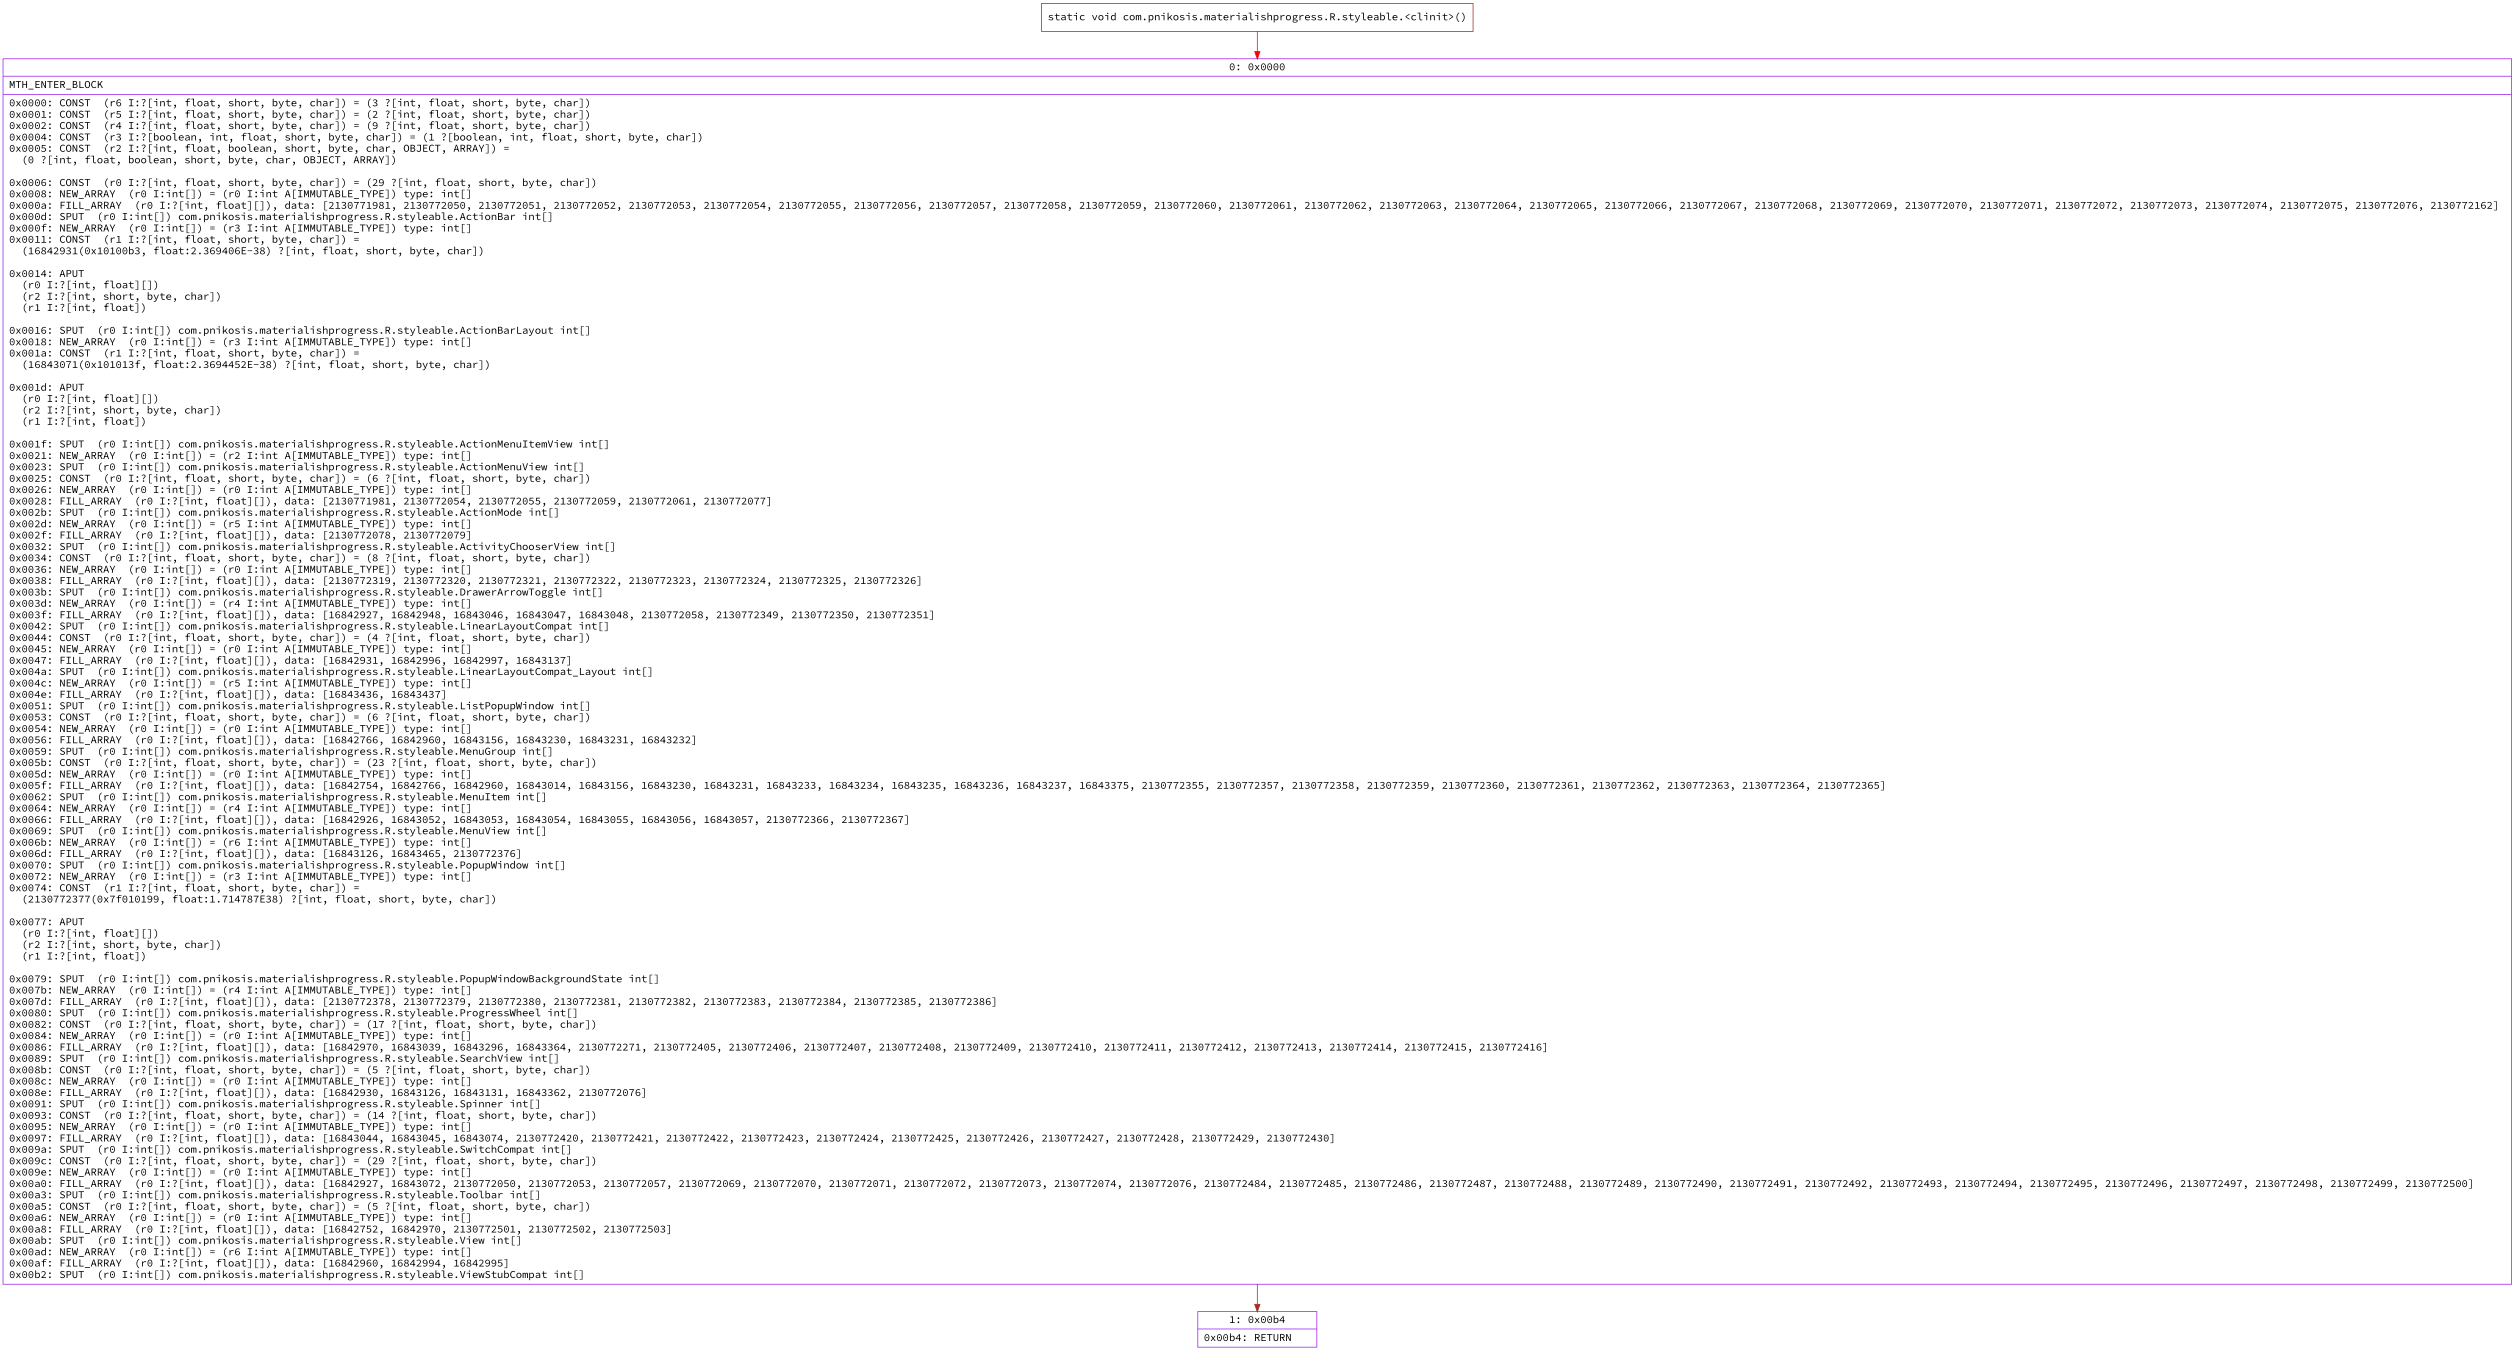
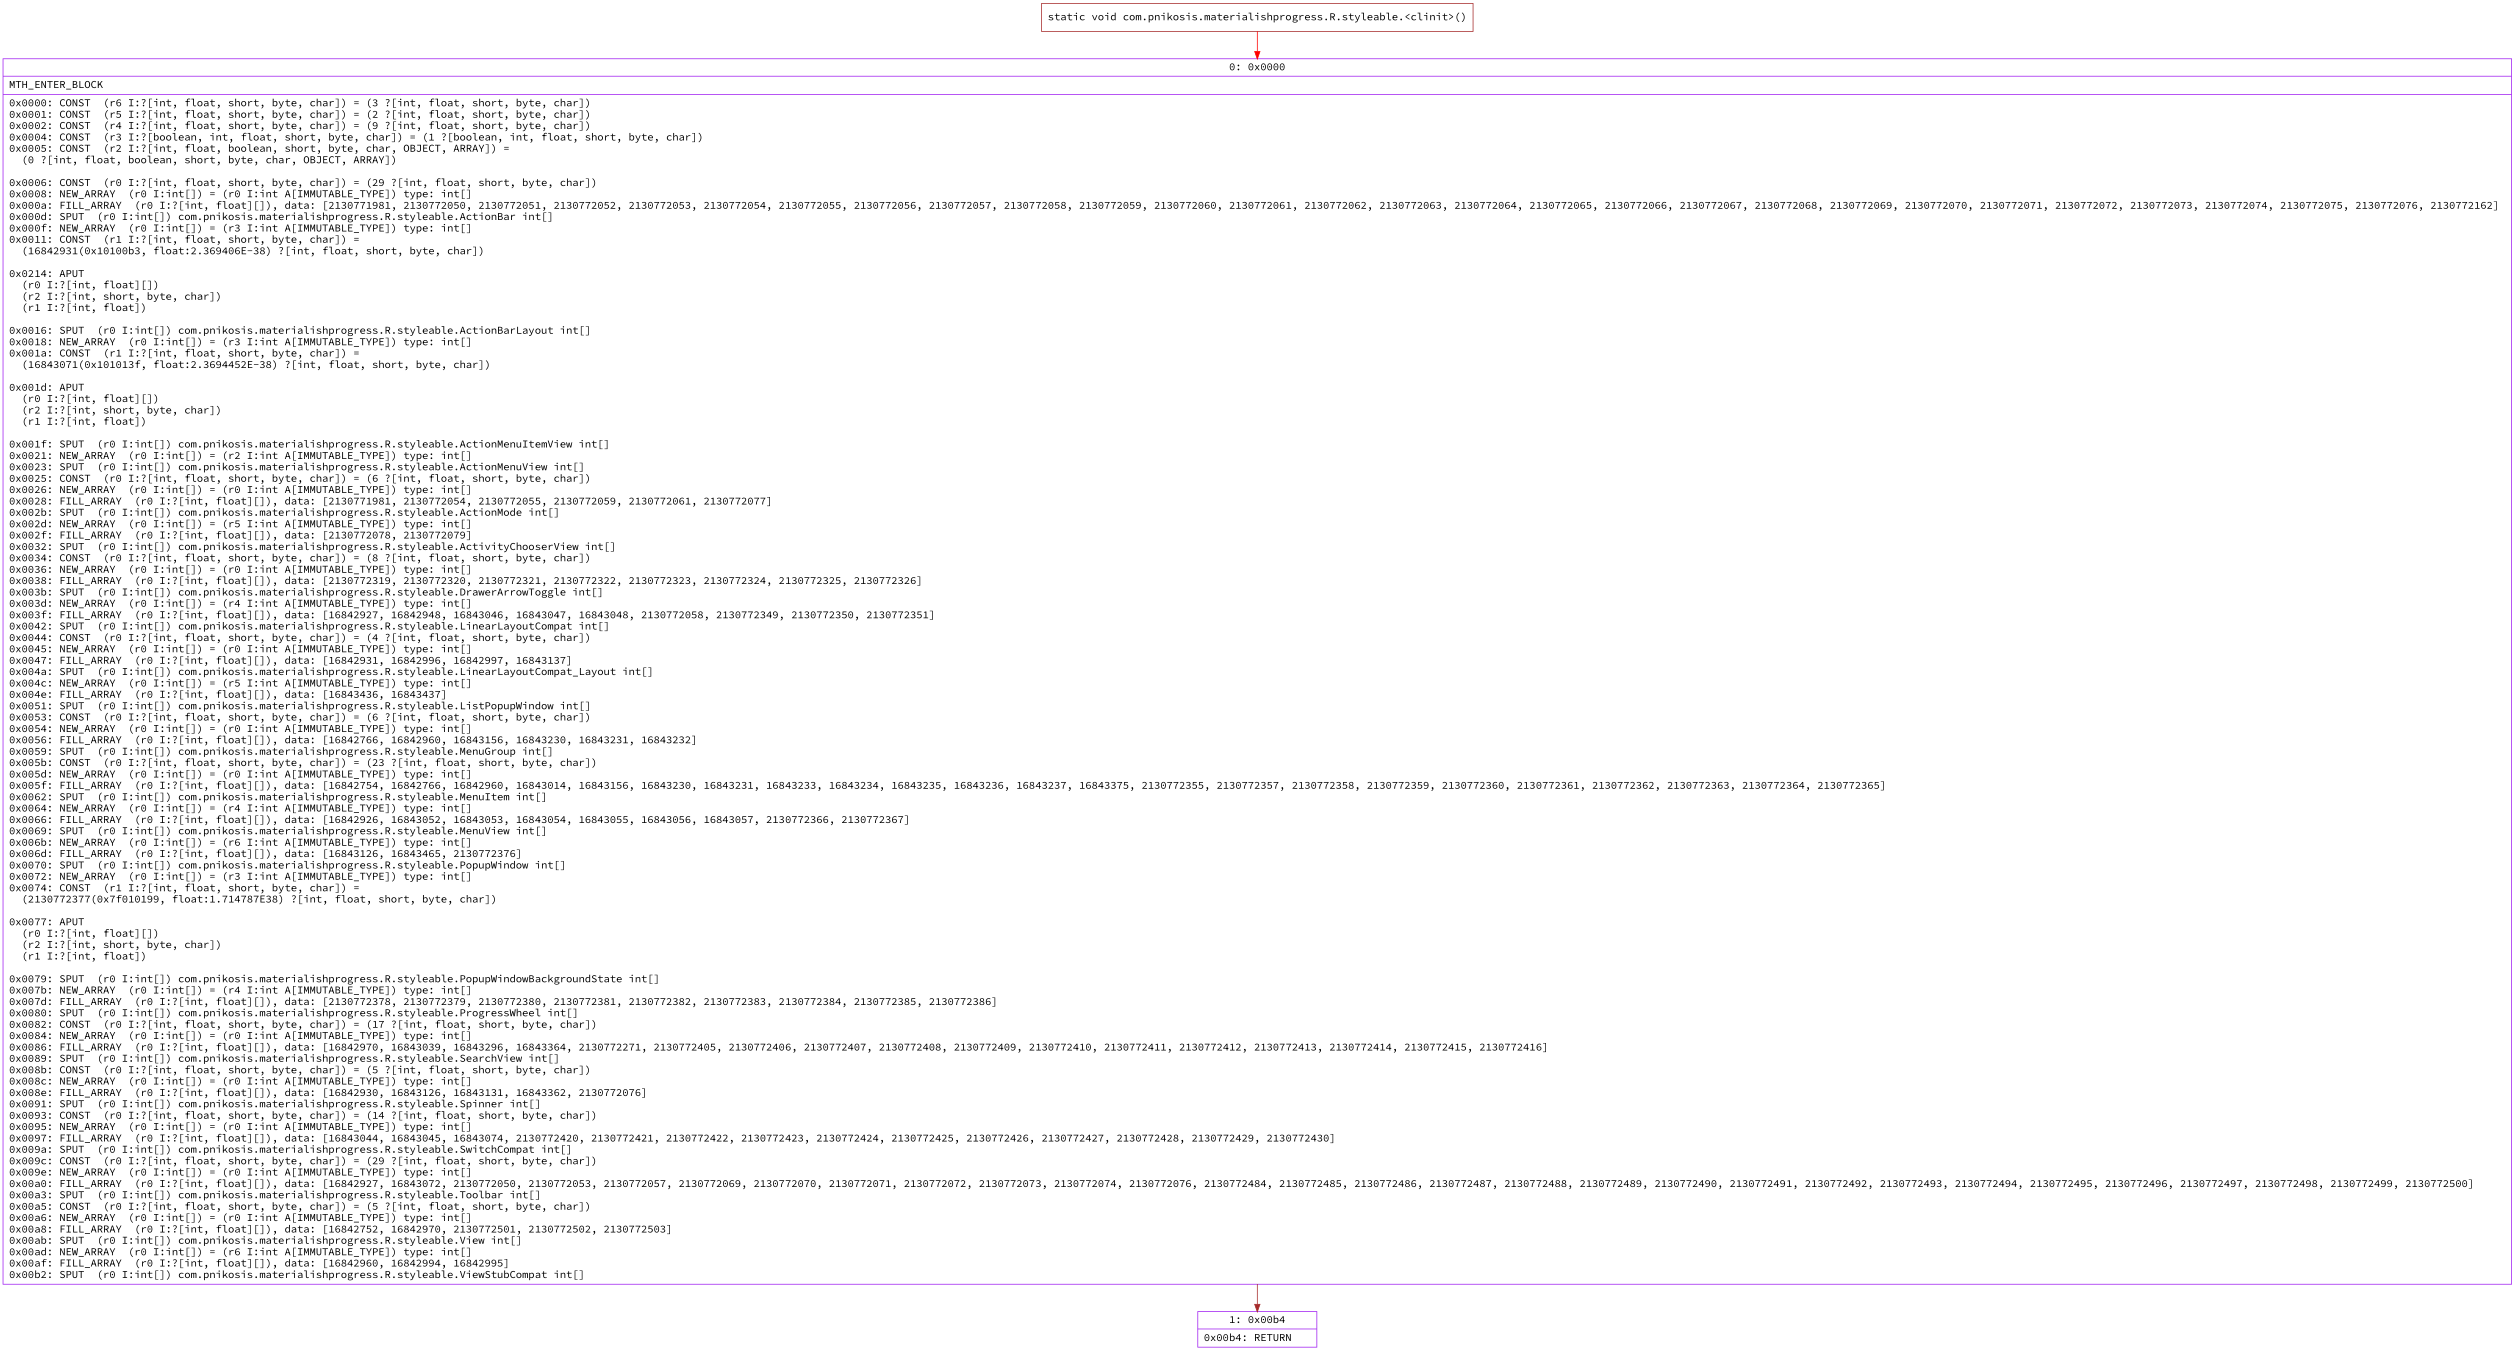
(53, 274) -> (53, 274)
